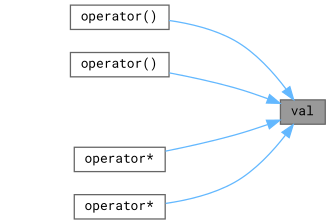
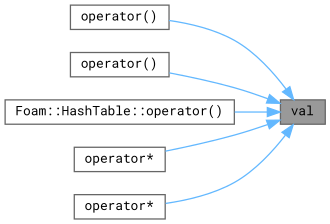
none -> (120, 112)
